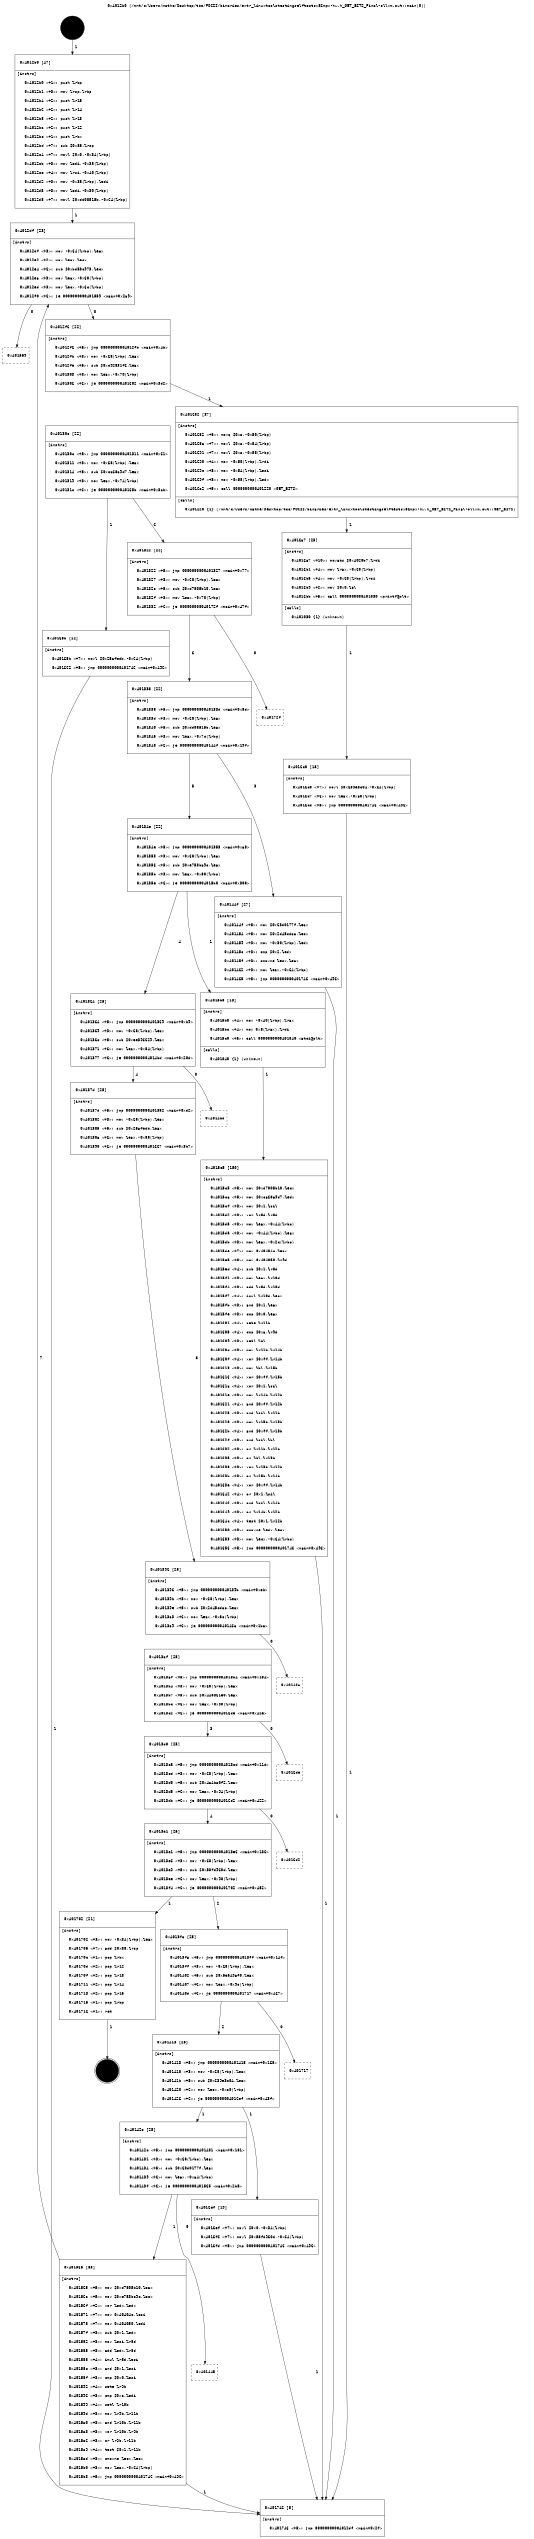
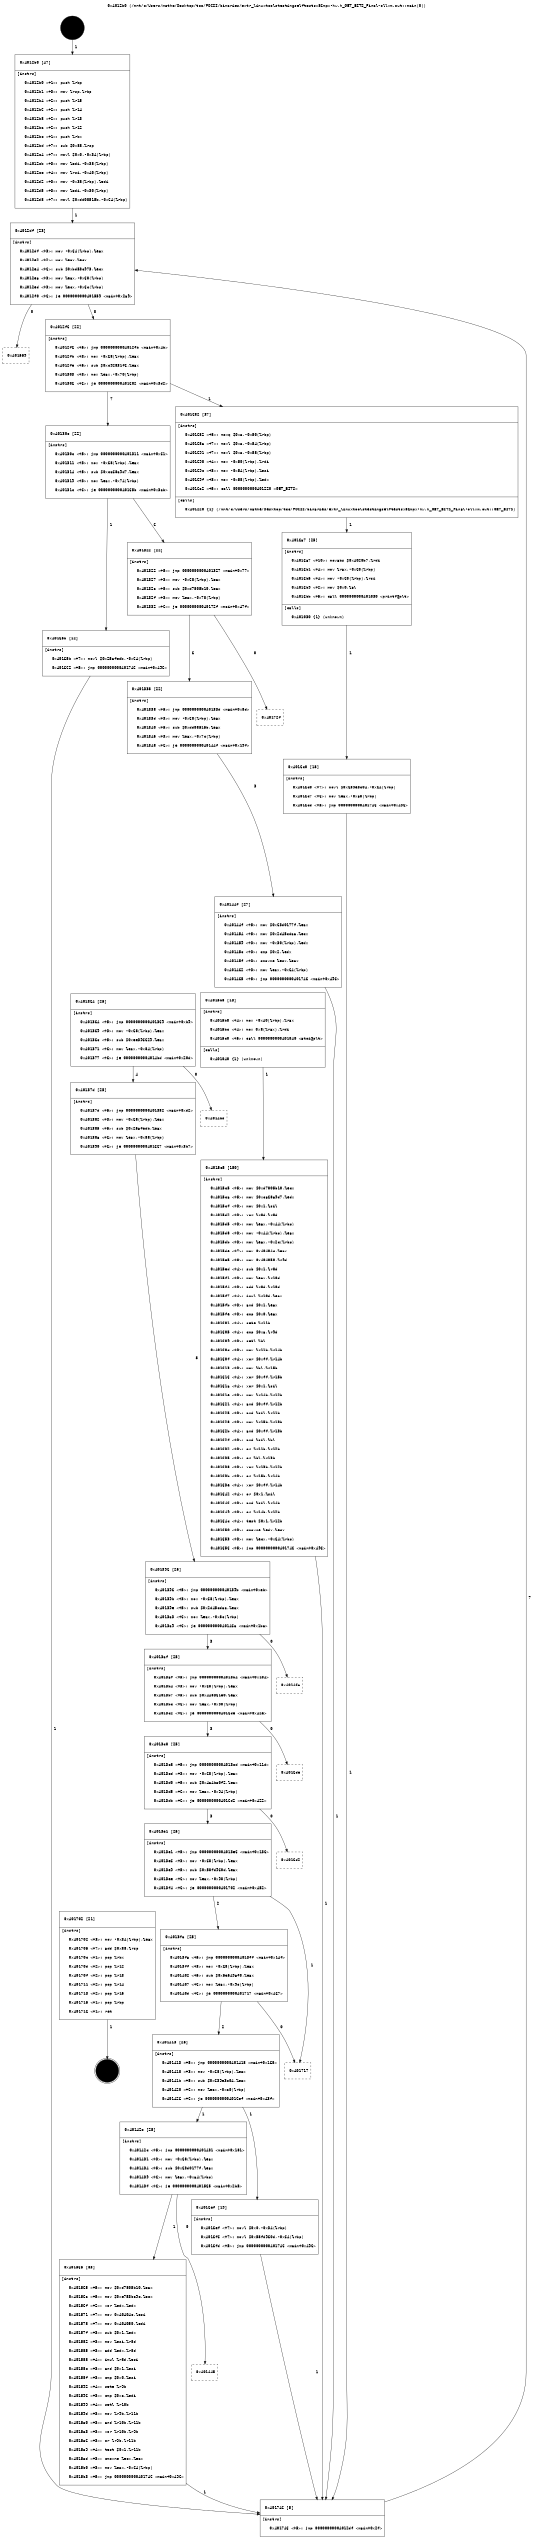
none -> (108, 407)
(189, 855) -> none
(37, 1284) -> (526, 1265)
none -> (208, 1640)
(210, 1816) -> (210, 1816)
(165, 1904) -> (307, 1972)
